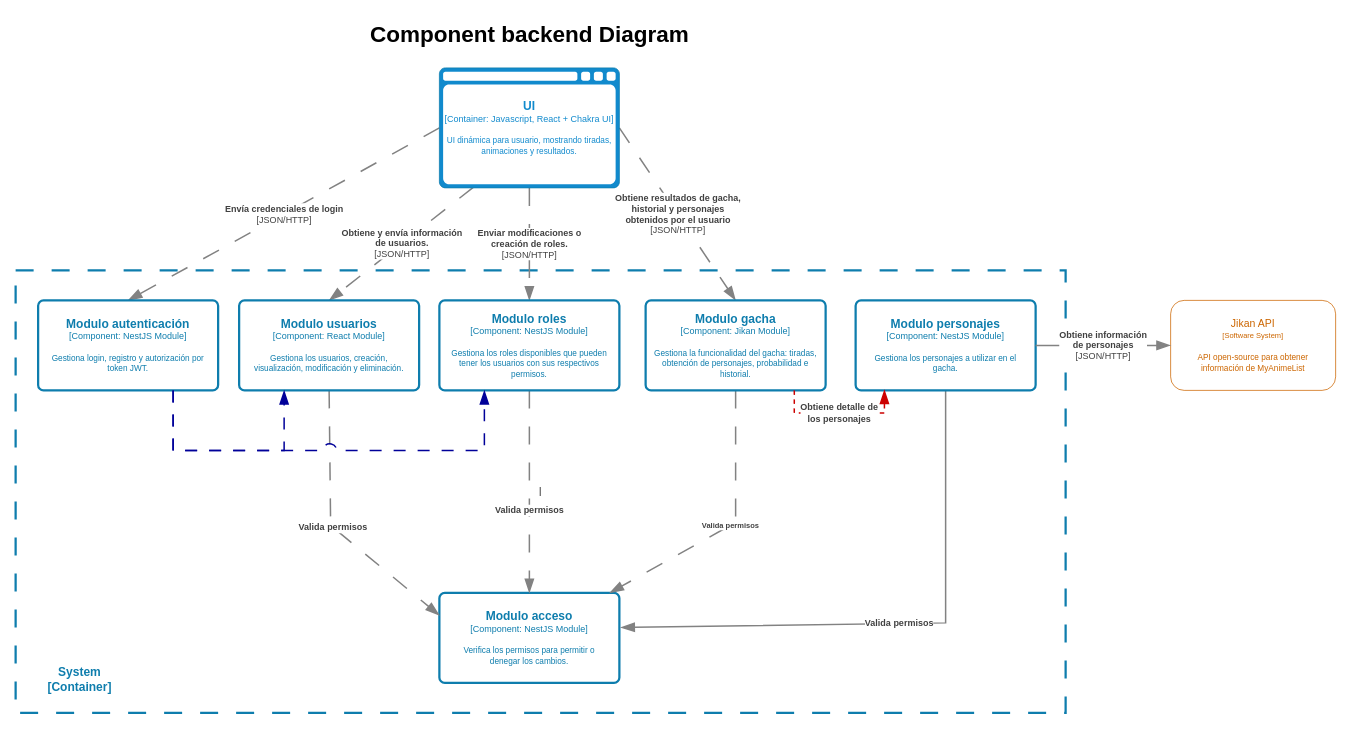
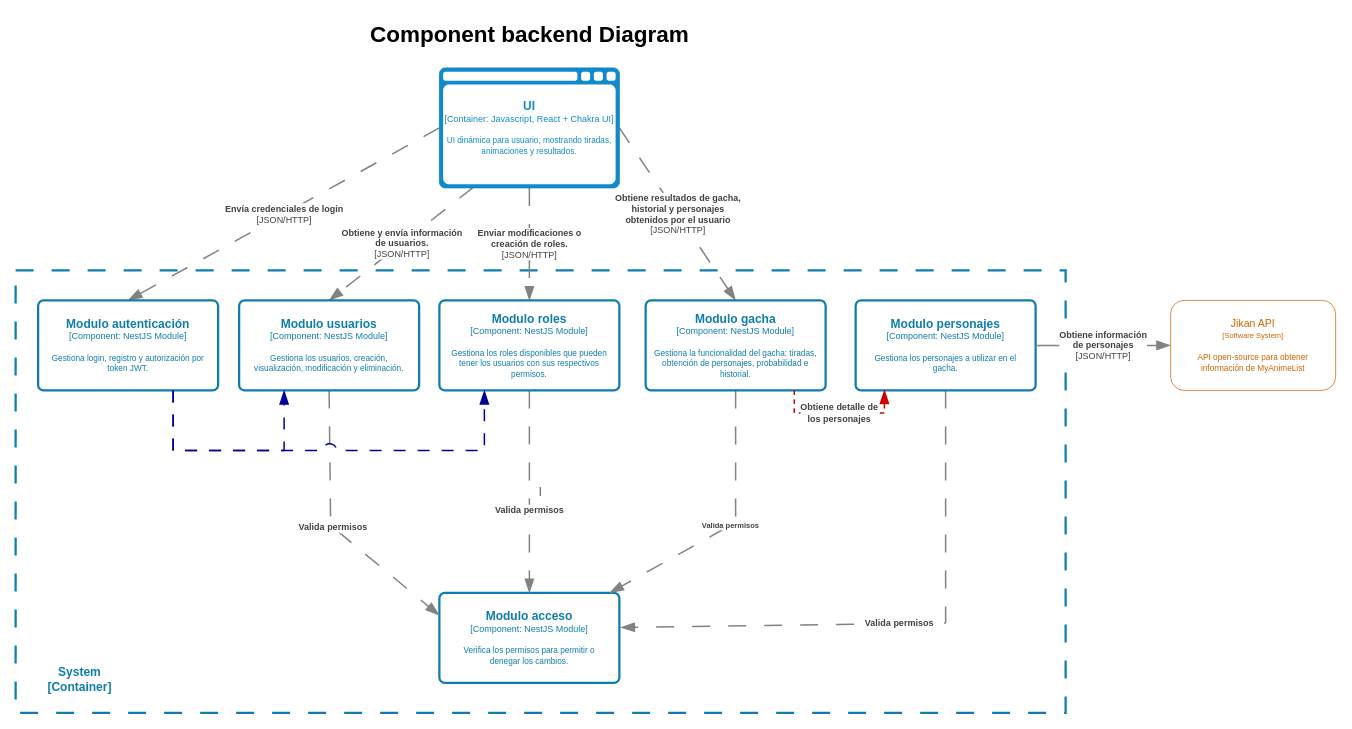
(329, 345) -> (329, 345)
(735, 345) -> (735, 345)
(827, 625) -> (827, 625)
